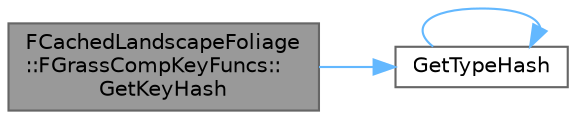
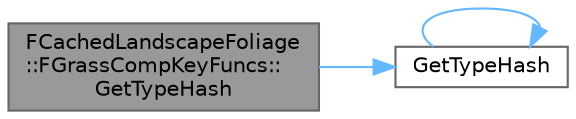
(164, 67) -> (164, 67)
